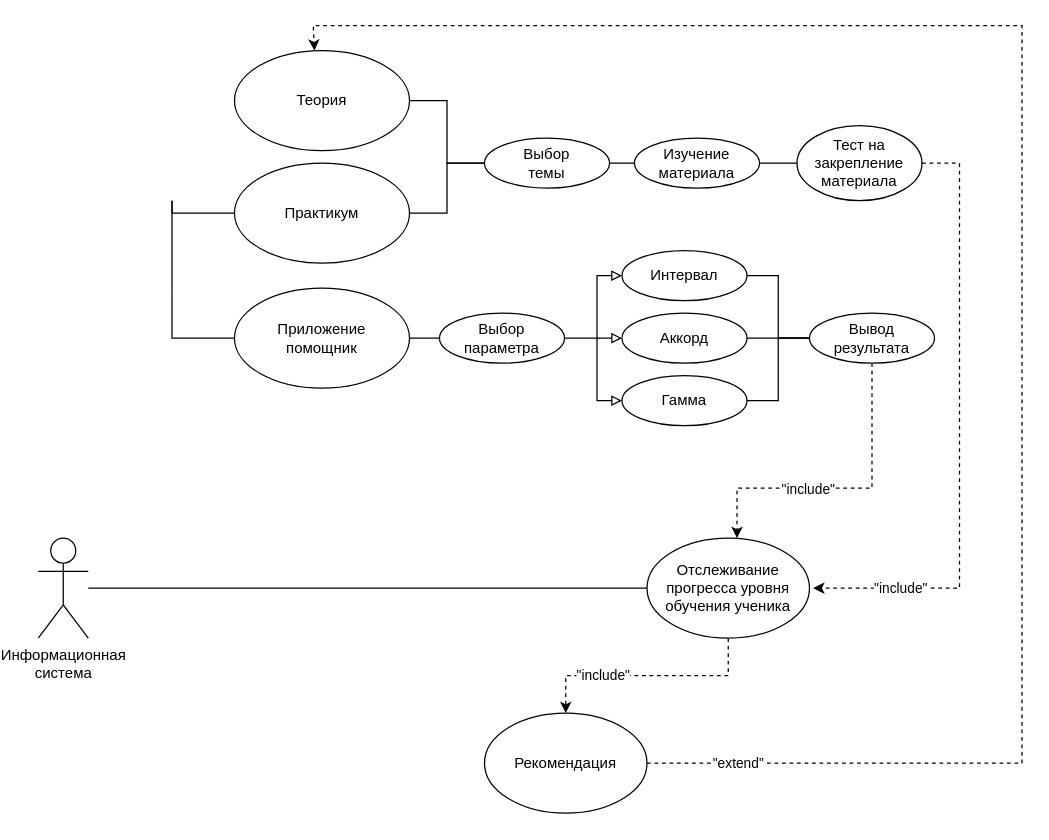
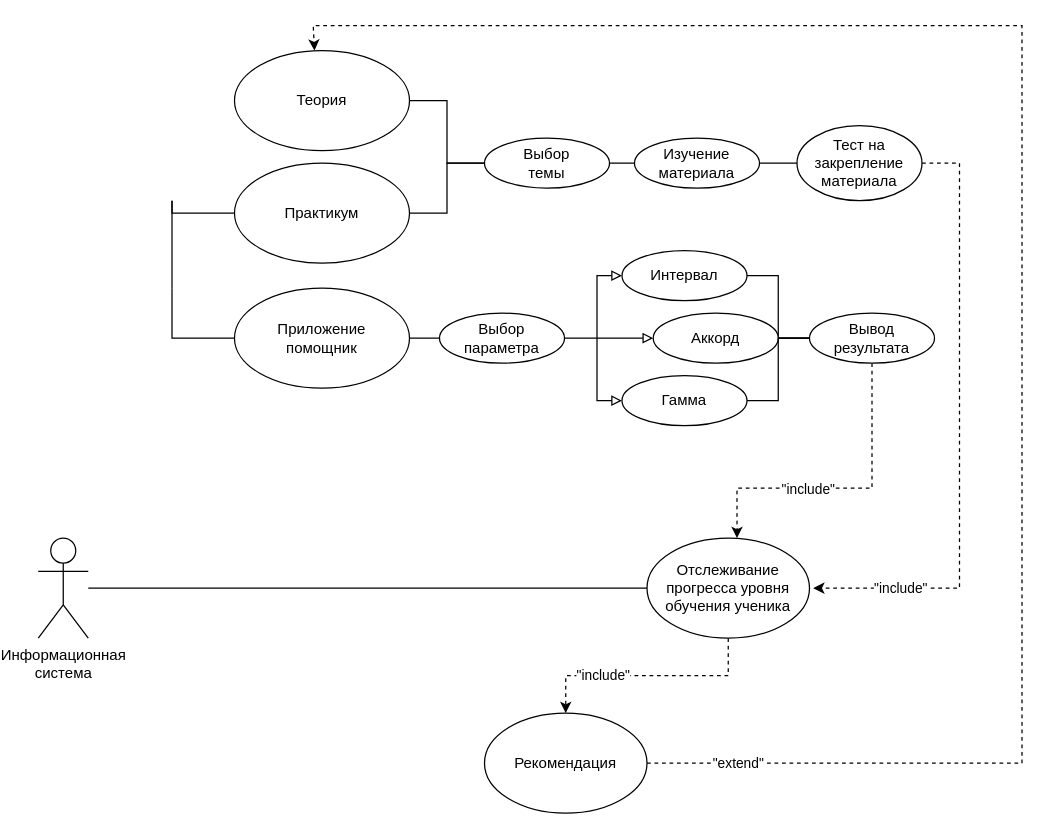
(684, 338) -> (716, 338)
